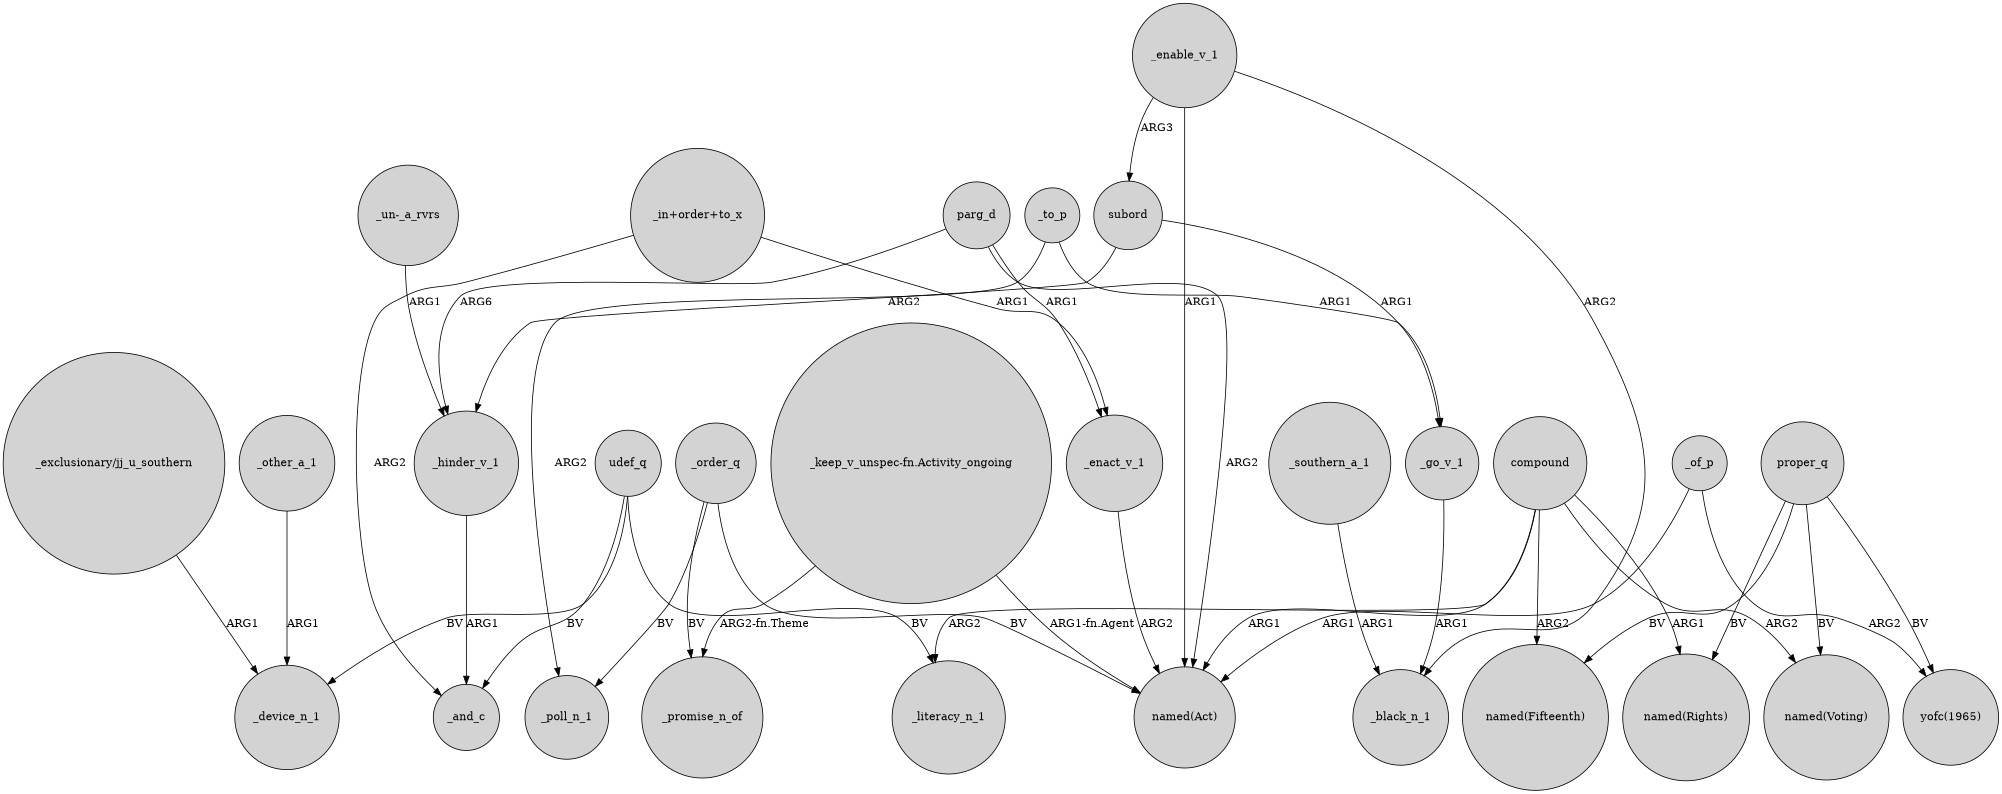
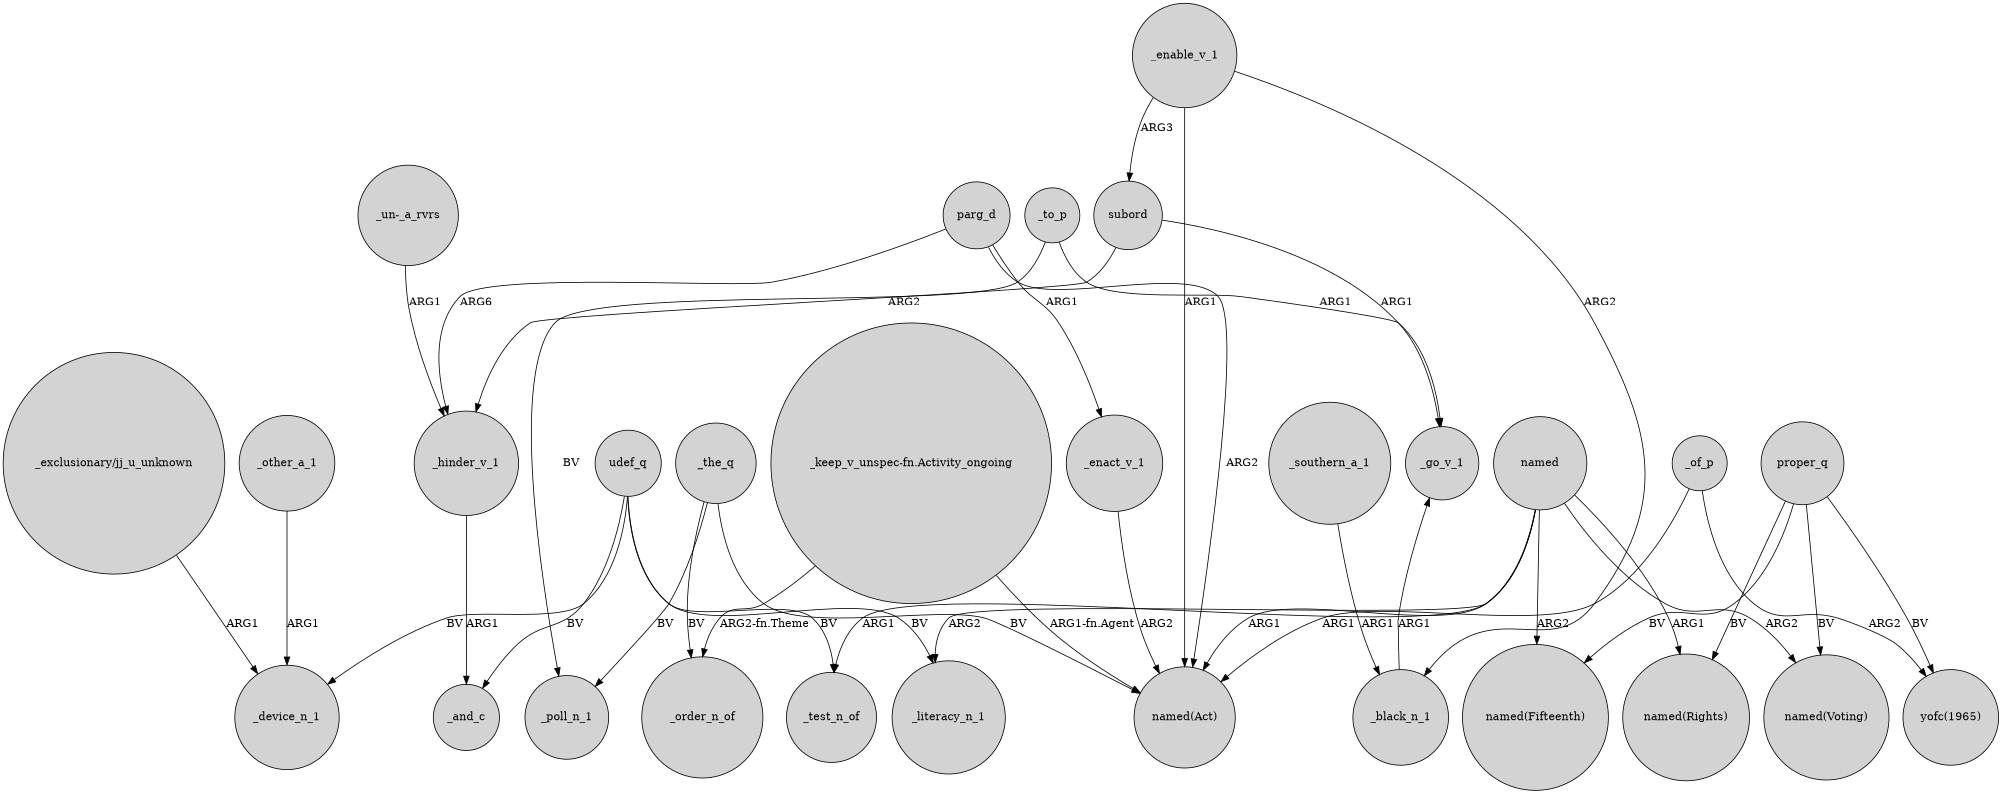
(698, 215) -> none
(114, 463) -> (114, 463)
(571, 463) -> (571, 463)
(716, 463) -> (716, 463)
(1540, 463) -> (1540, 463)
(1441, 584) -> (1404, 586)
(702, 717) -> (702, 717)
none -> (832, 717)
